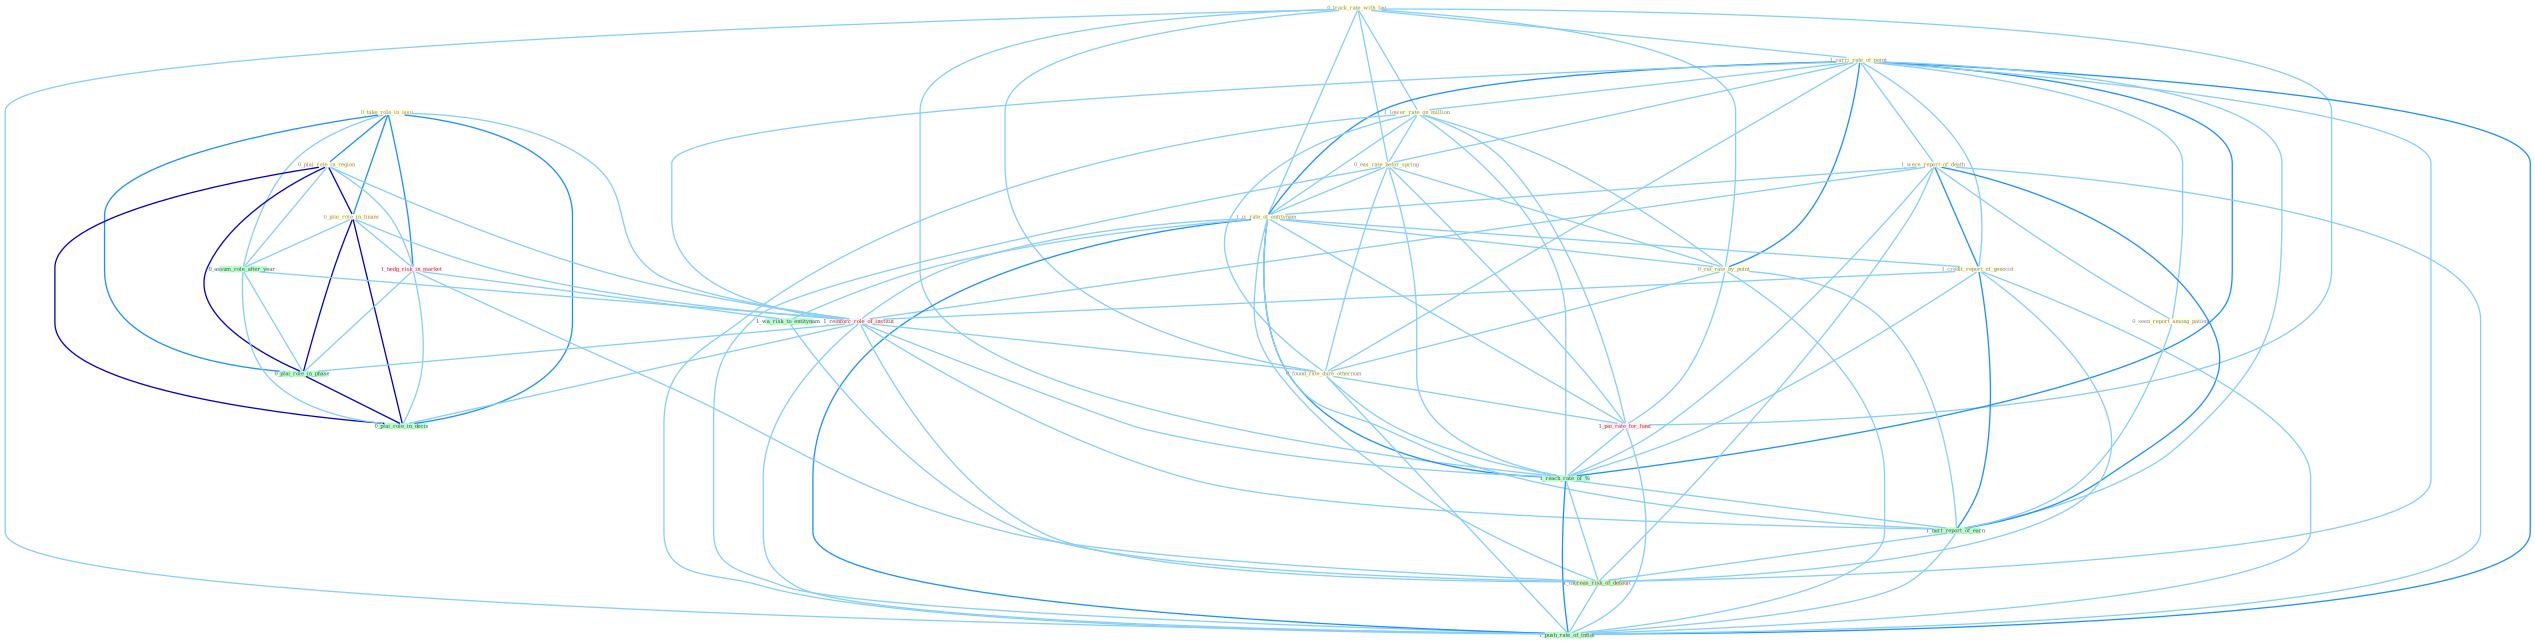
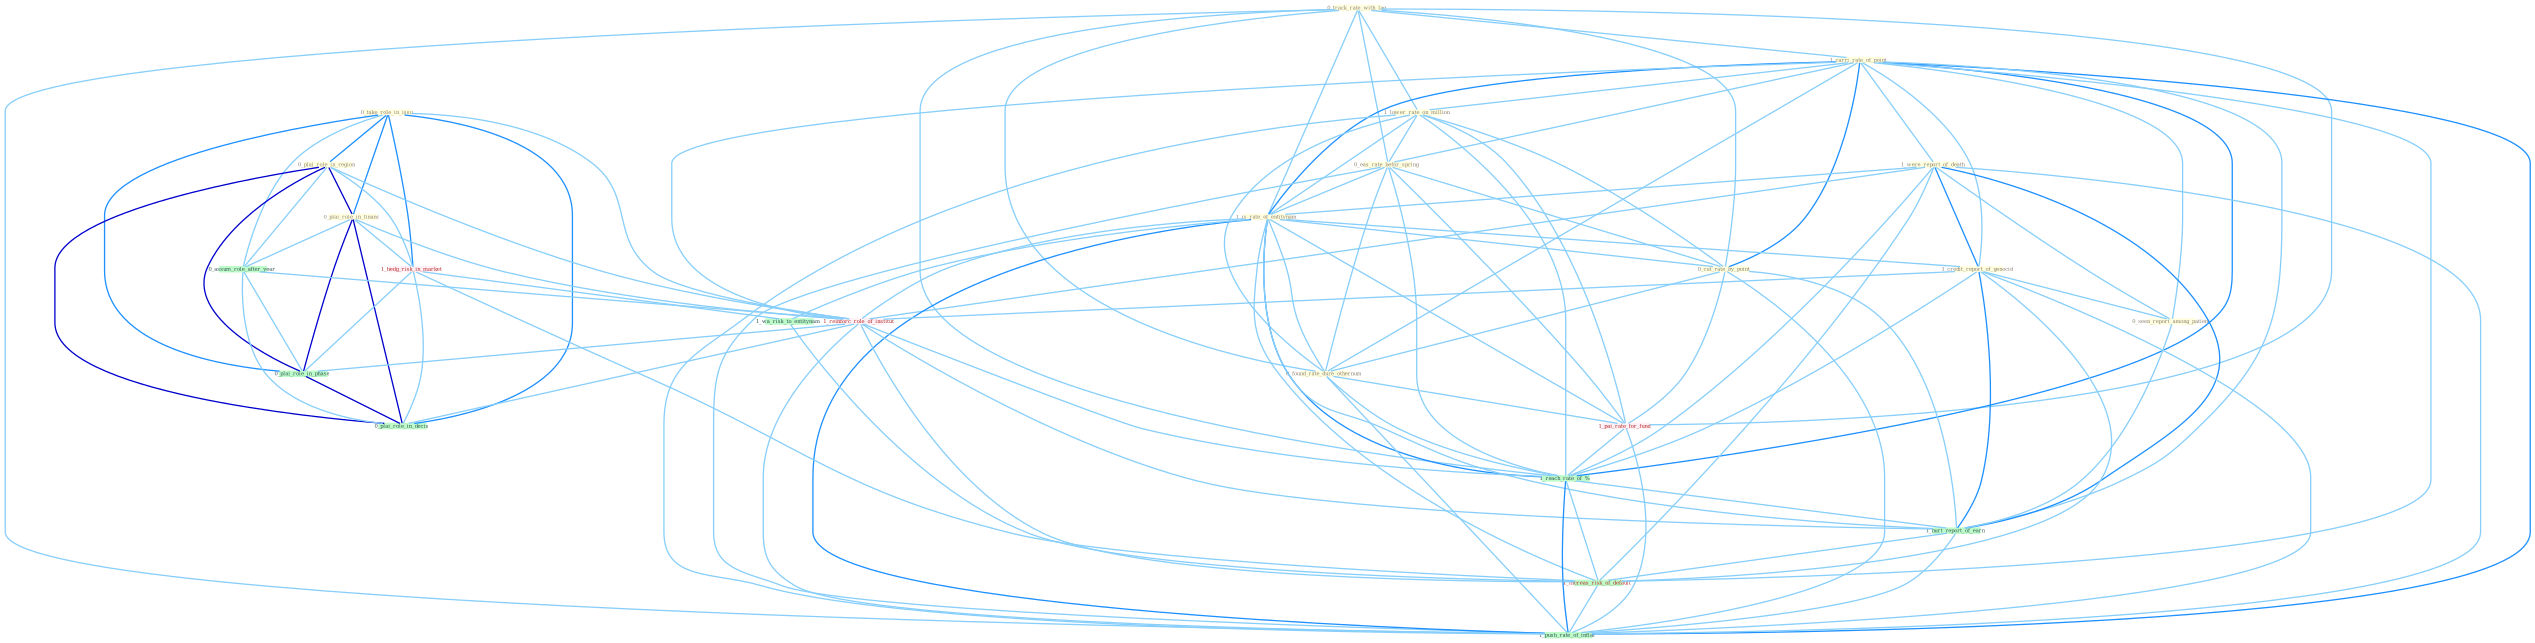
none -> (2075, 295)
(1093, 348) -> (1292, 293)
